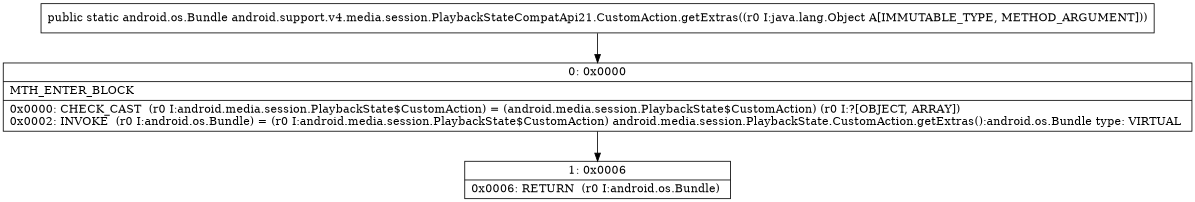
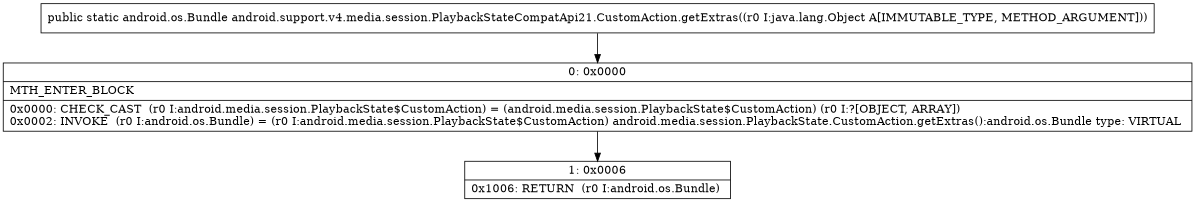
(598, 189) -> (598, 189)
